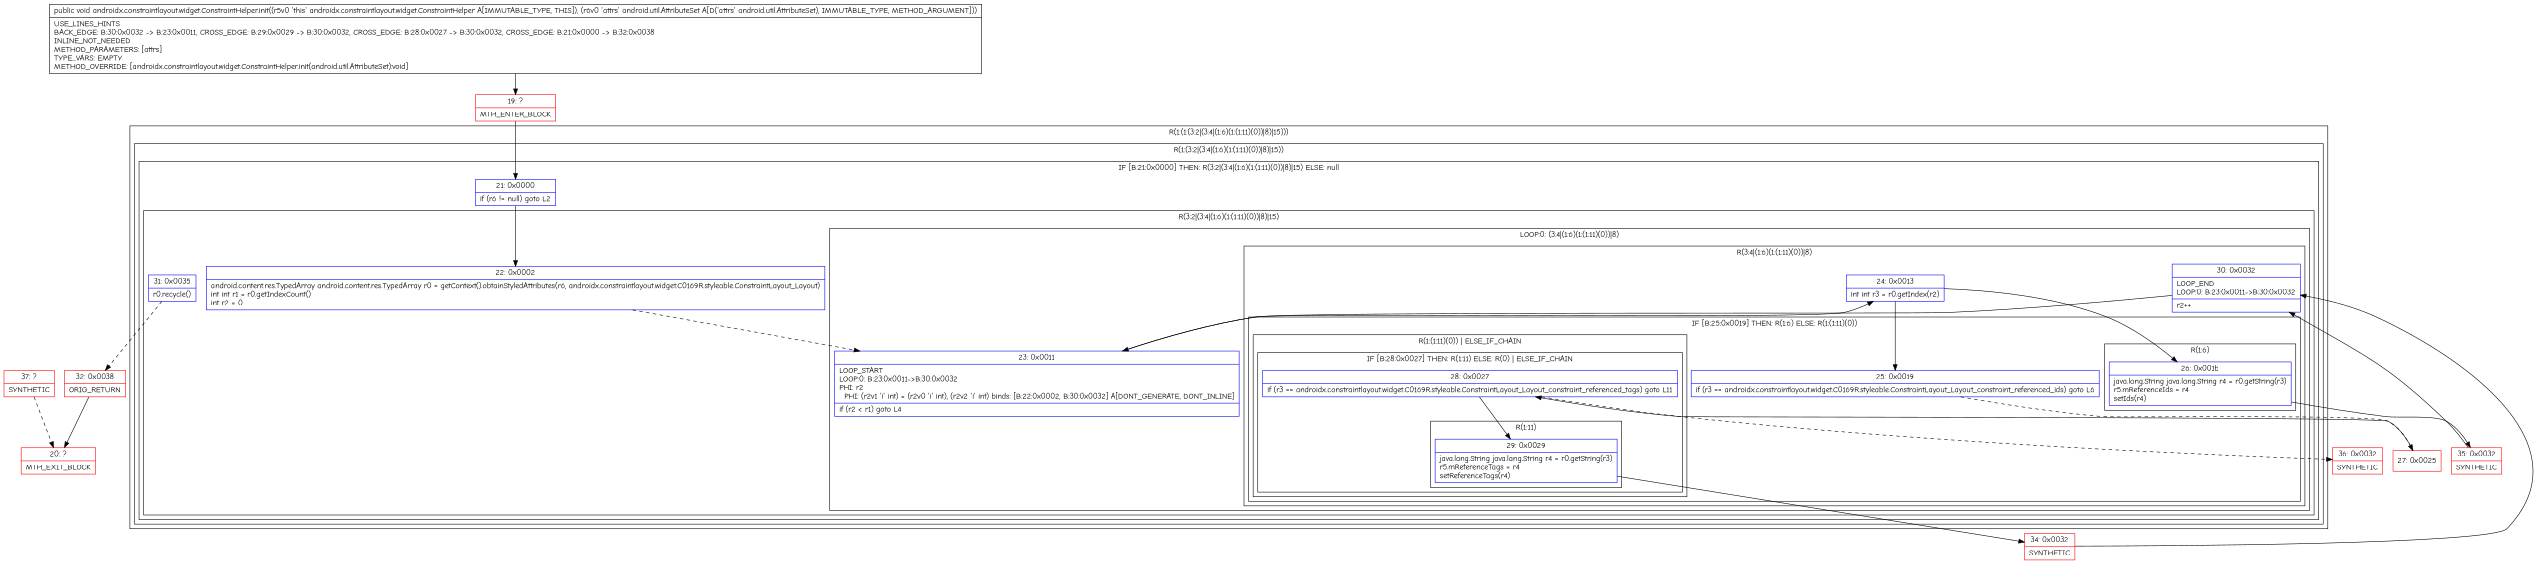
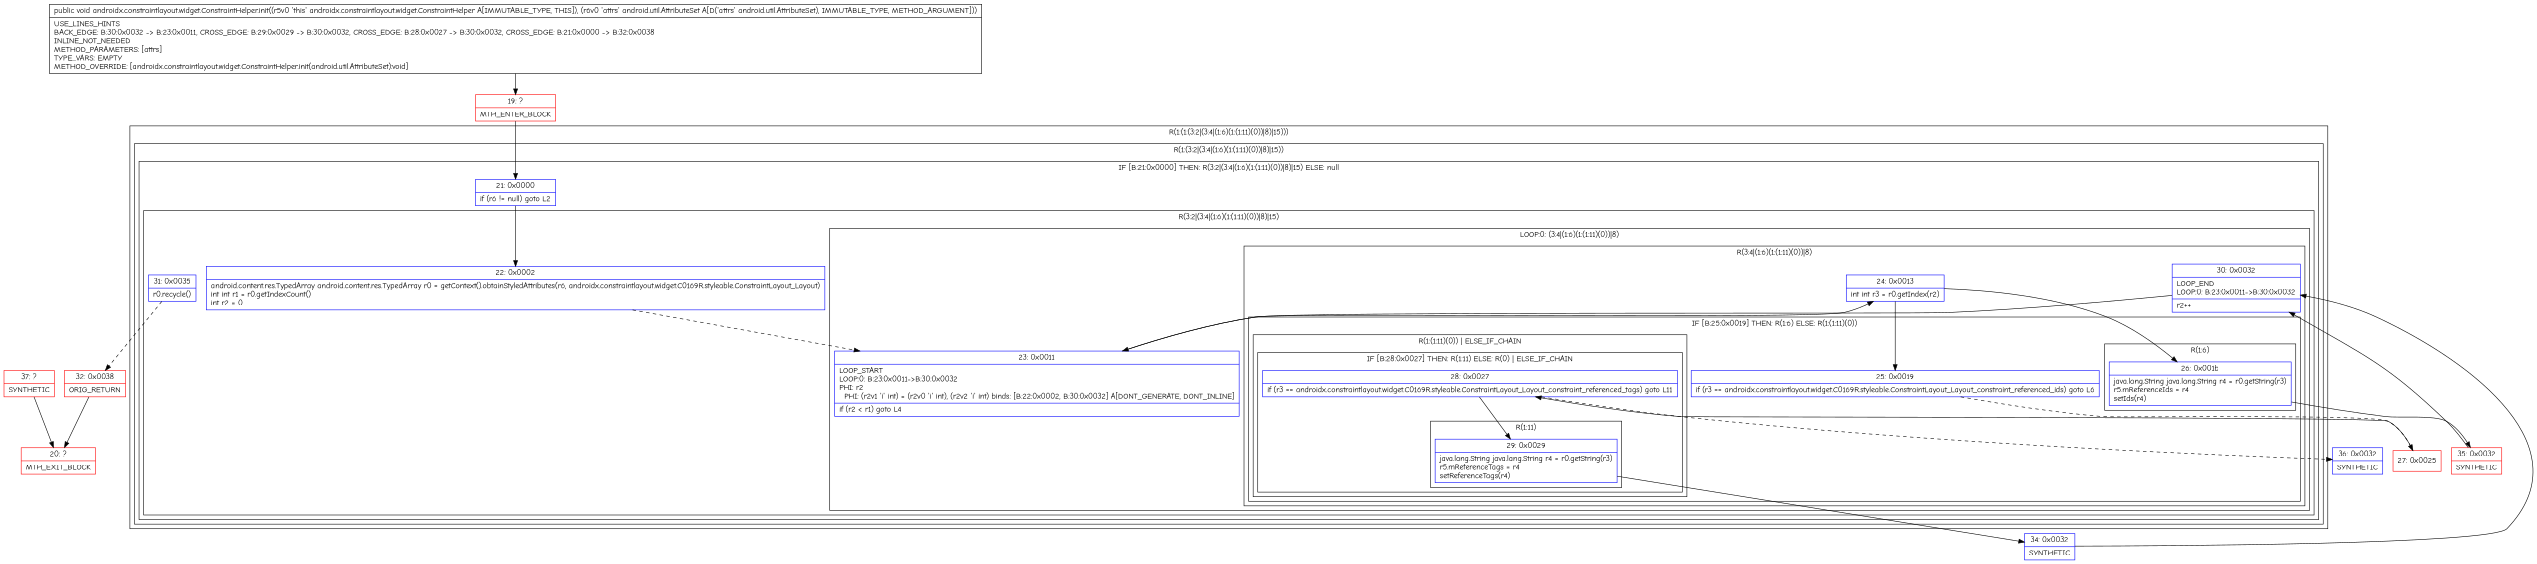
(43, 420) -> (43, 420)
(2358, 461) -> (2358, 461)
(2050, 547) -> (2050, 547)
